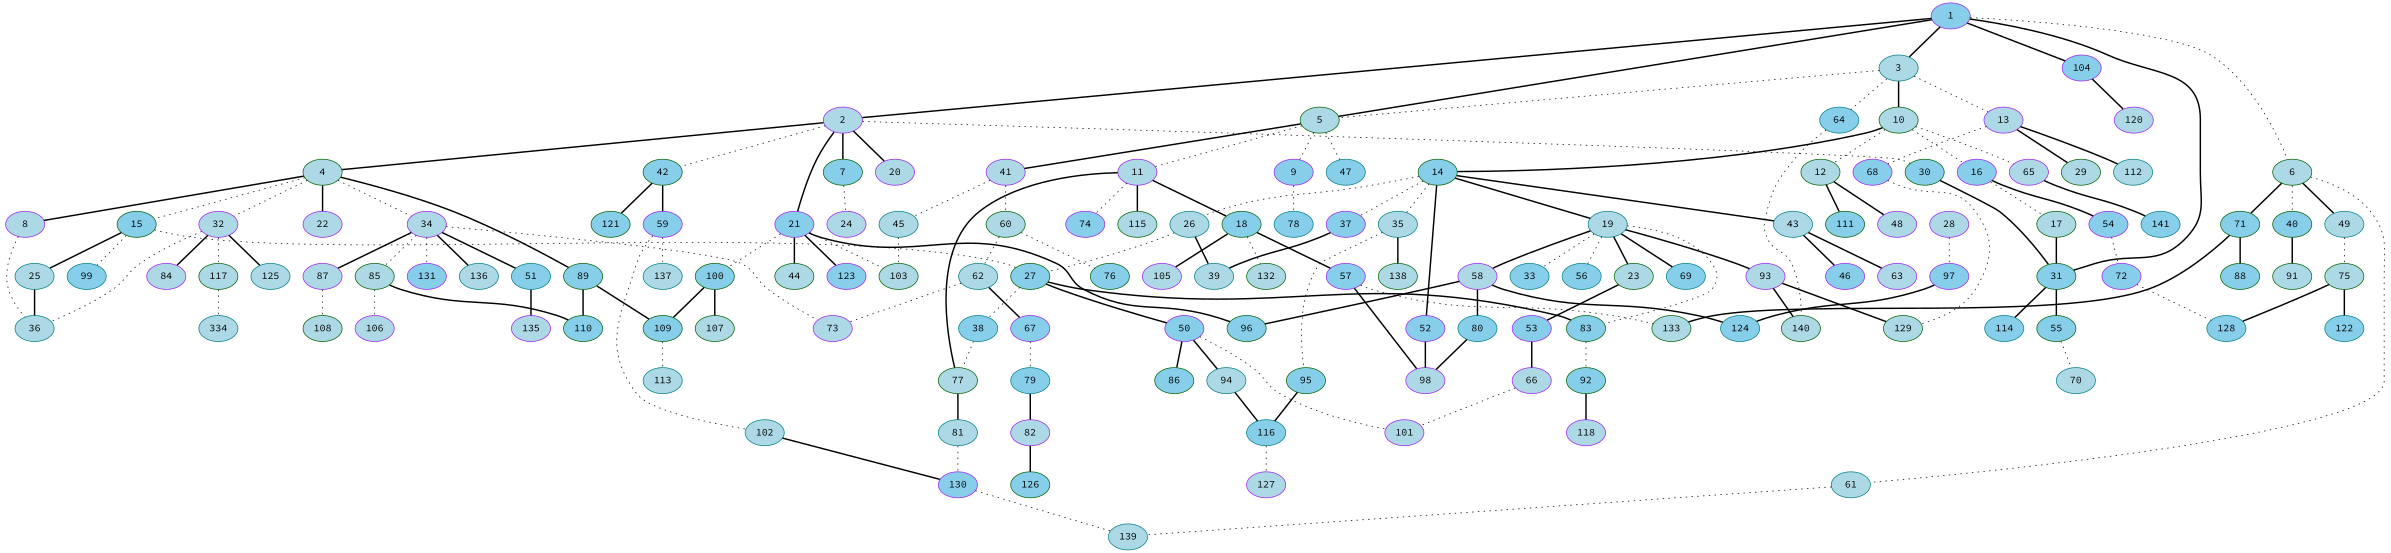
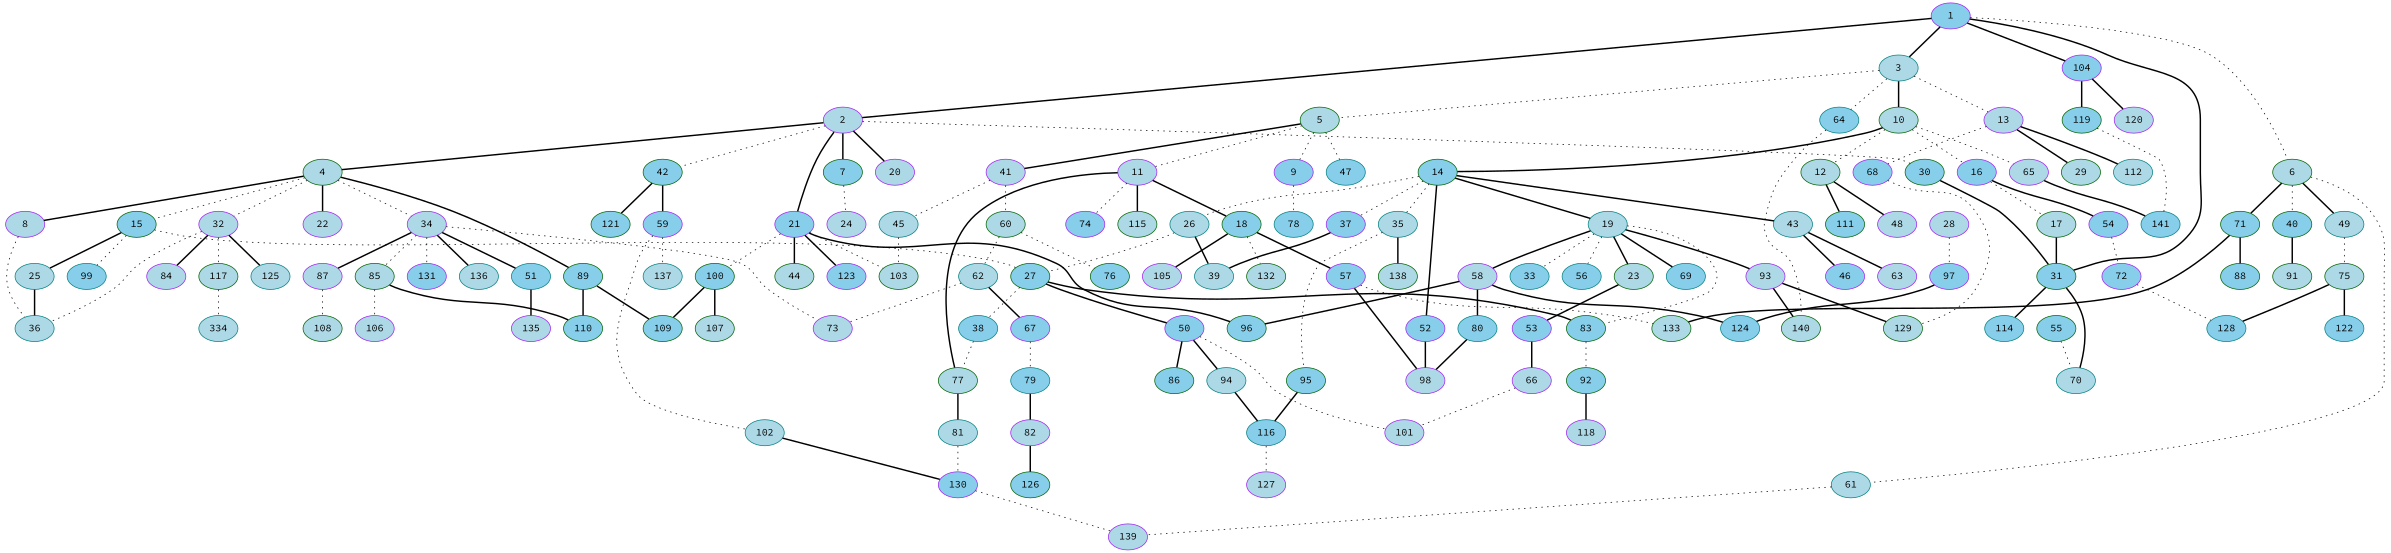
(1635, 68) -> none
none -> (2082, 120)
(2056, 300) -> (2084, 326)
(663, 381) -> none
(1128, 537) -> (1128, 537)
